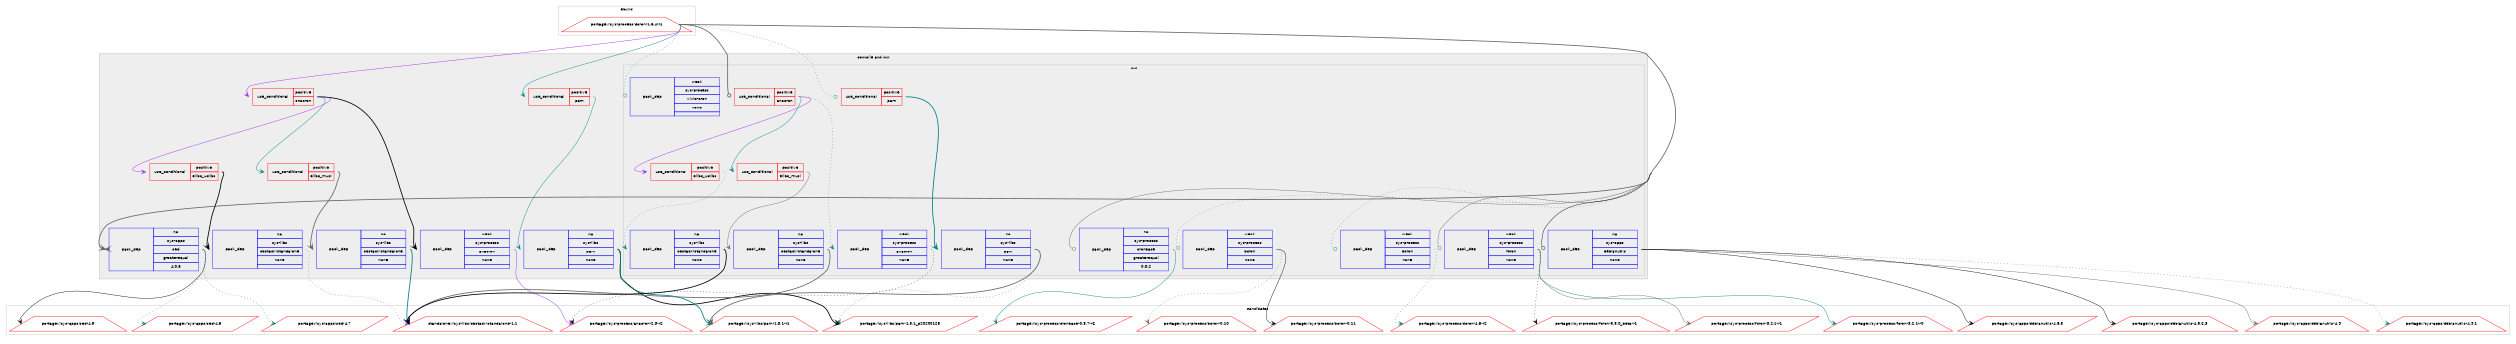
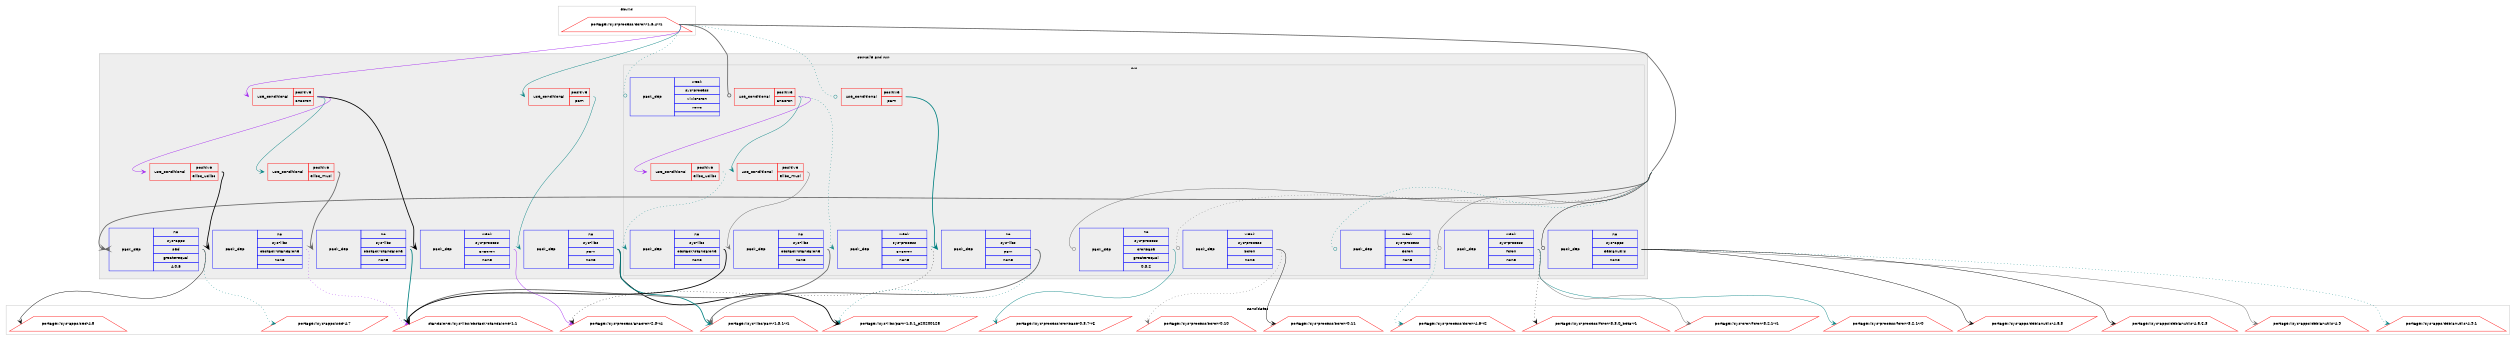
(195, 324) -> none
(626, 324) -> (626, 324)
(1747, 324) -> (1747, 324)
